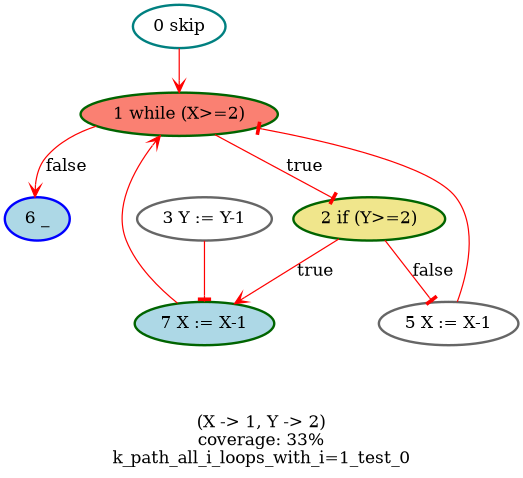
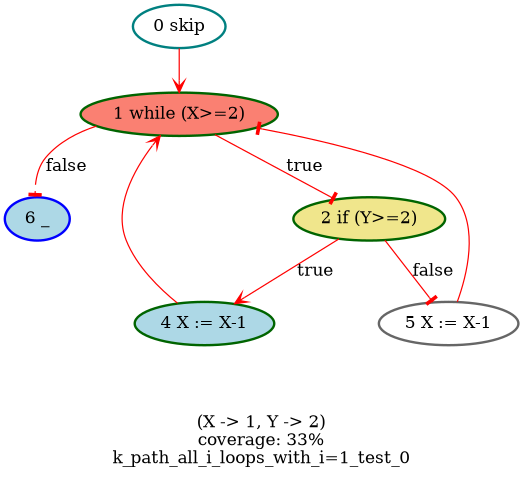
(57, 147) -> (57, 147)
(204, 219) -> none
(204, 324) -> (204, 324)
